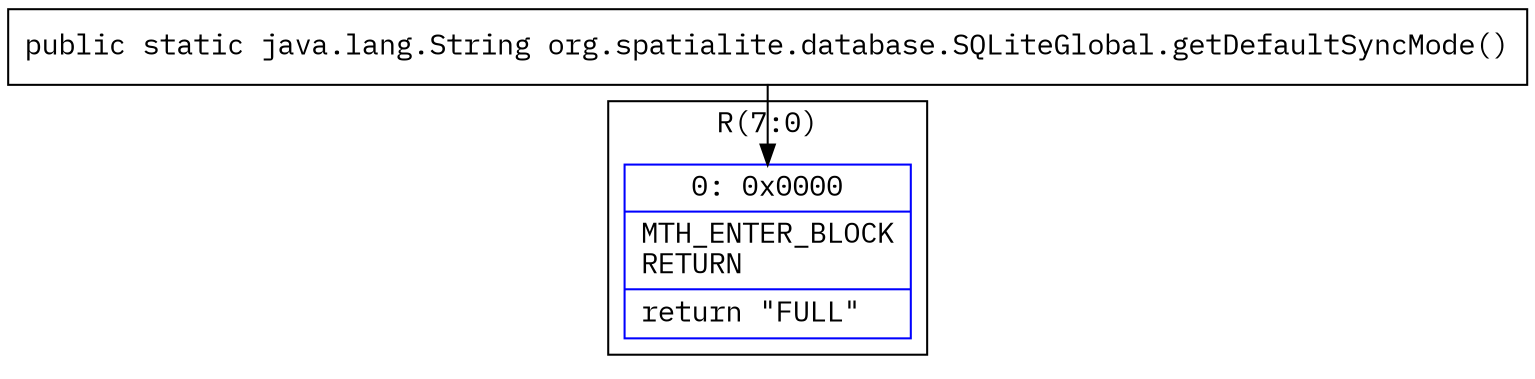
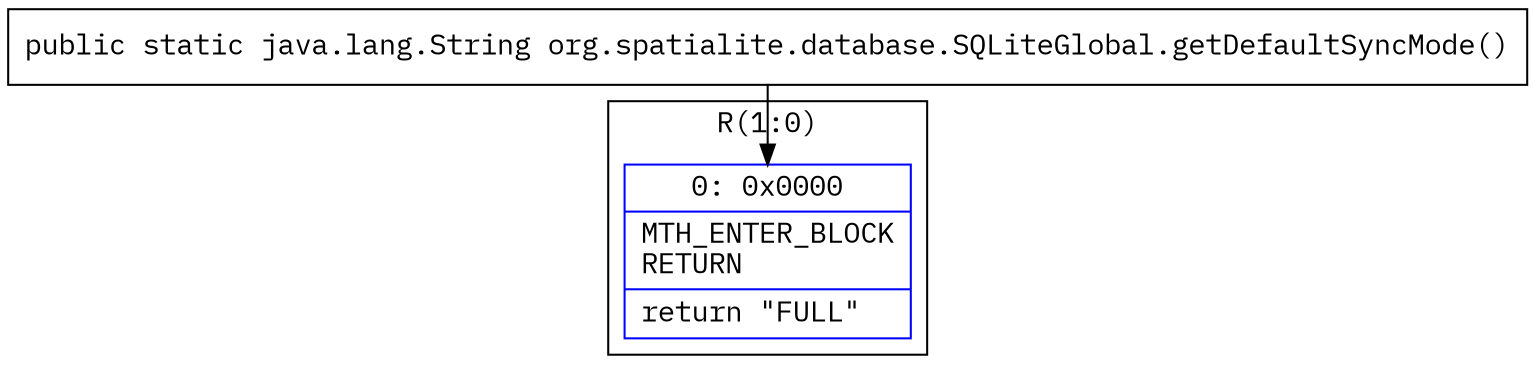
(768, 125) -> (768, 125)
